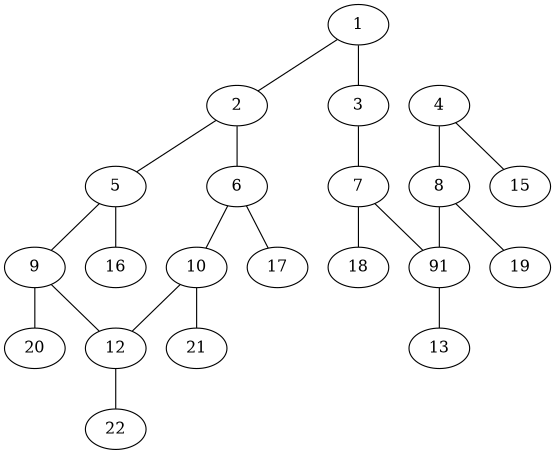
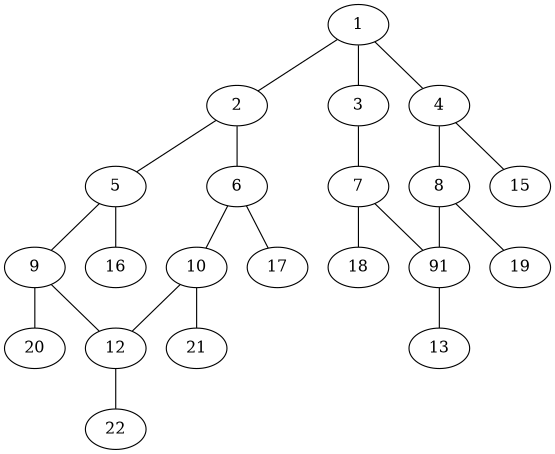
none -> (399, 65)
